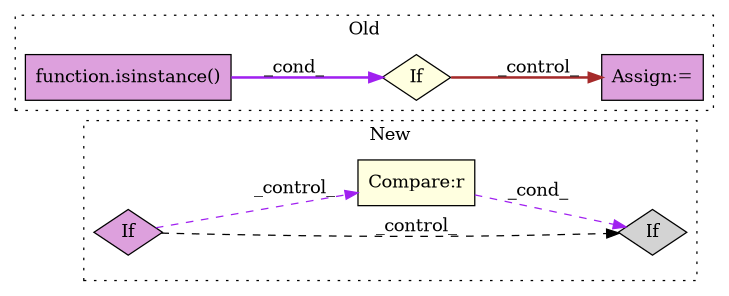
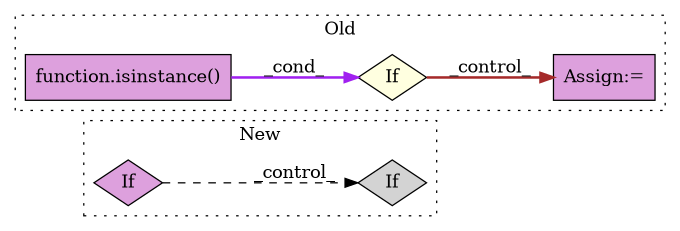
(416, 183) -> none
